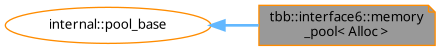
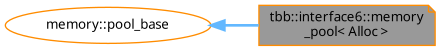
(108, 25) -> (108, 25)
